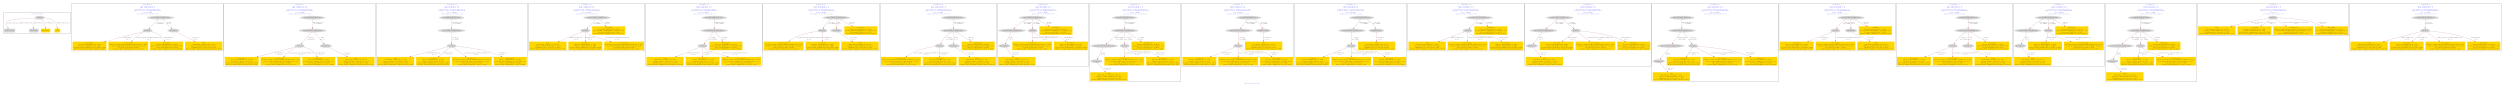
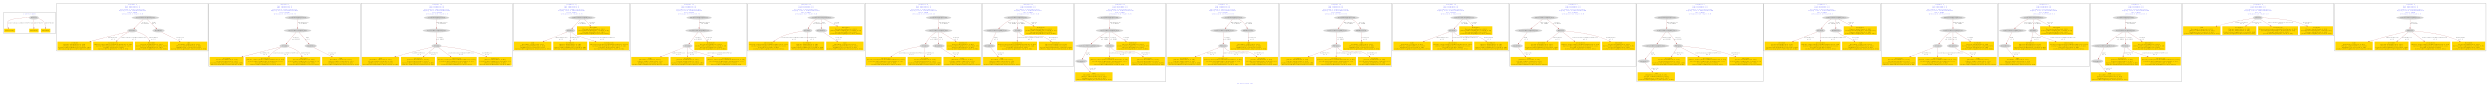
(10, 31) -> (10, 31)
(34, 31) -> (34, 31)
(57, 31) -> none
